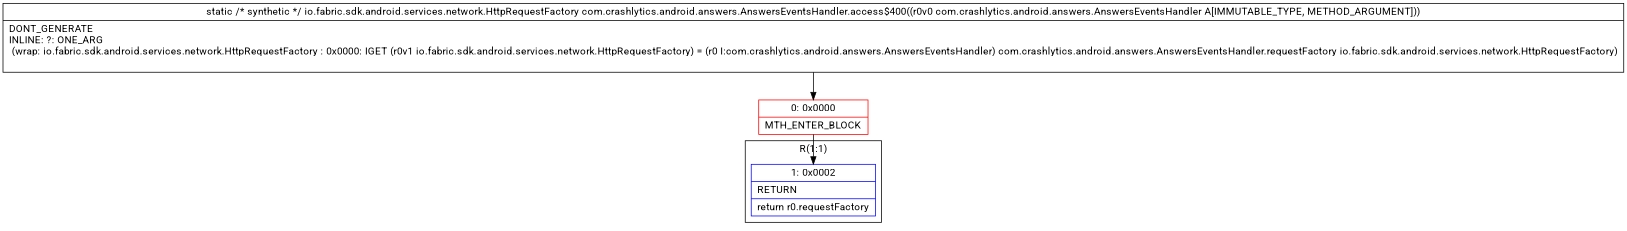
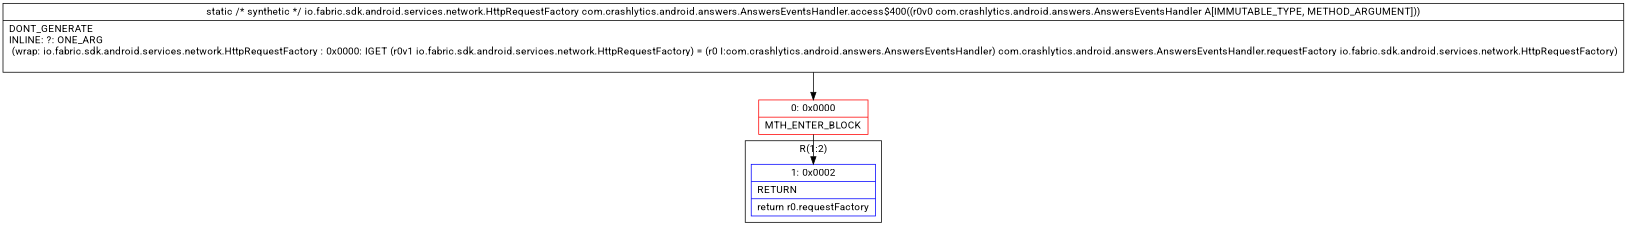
(813, 149) -> (813, 149)
